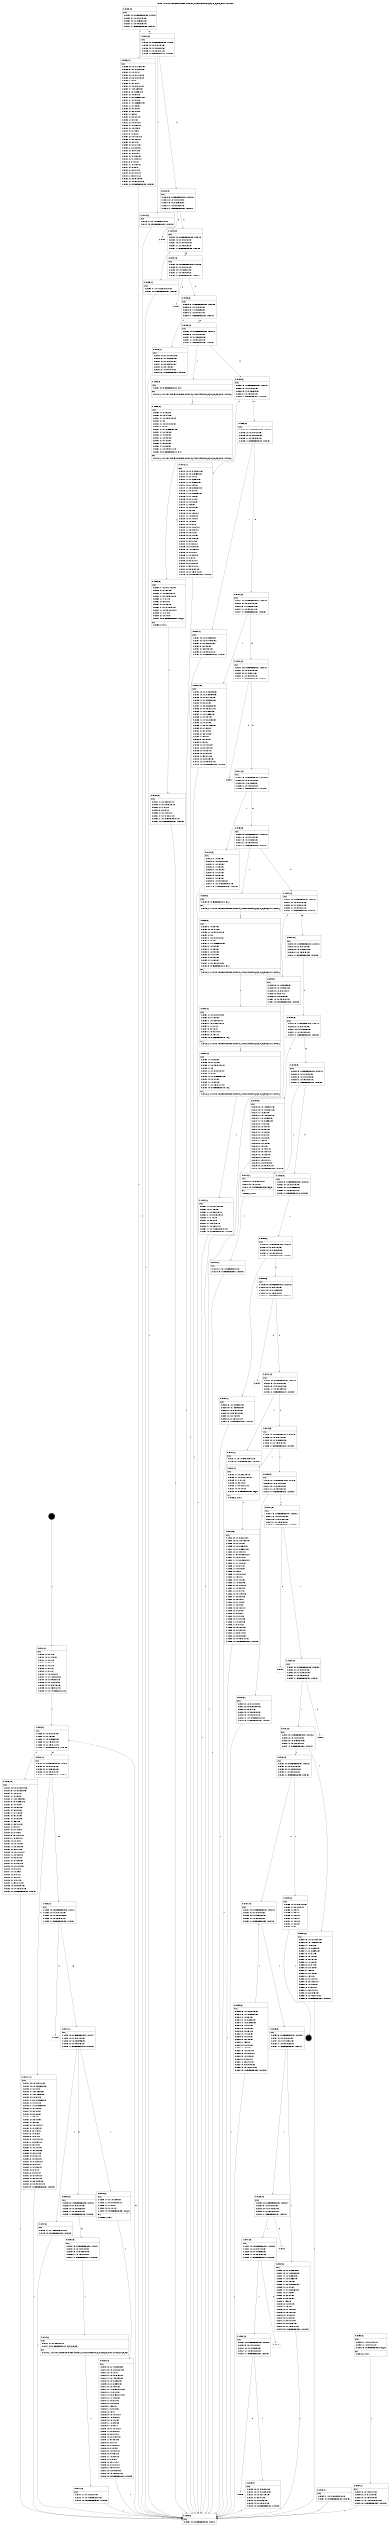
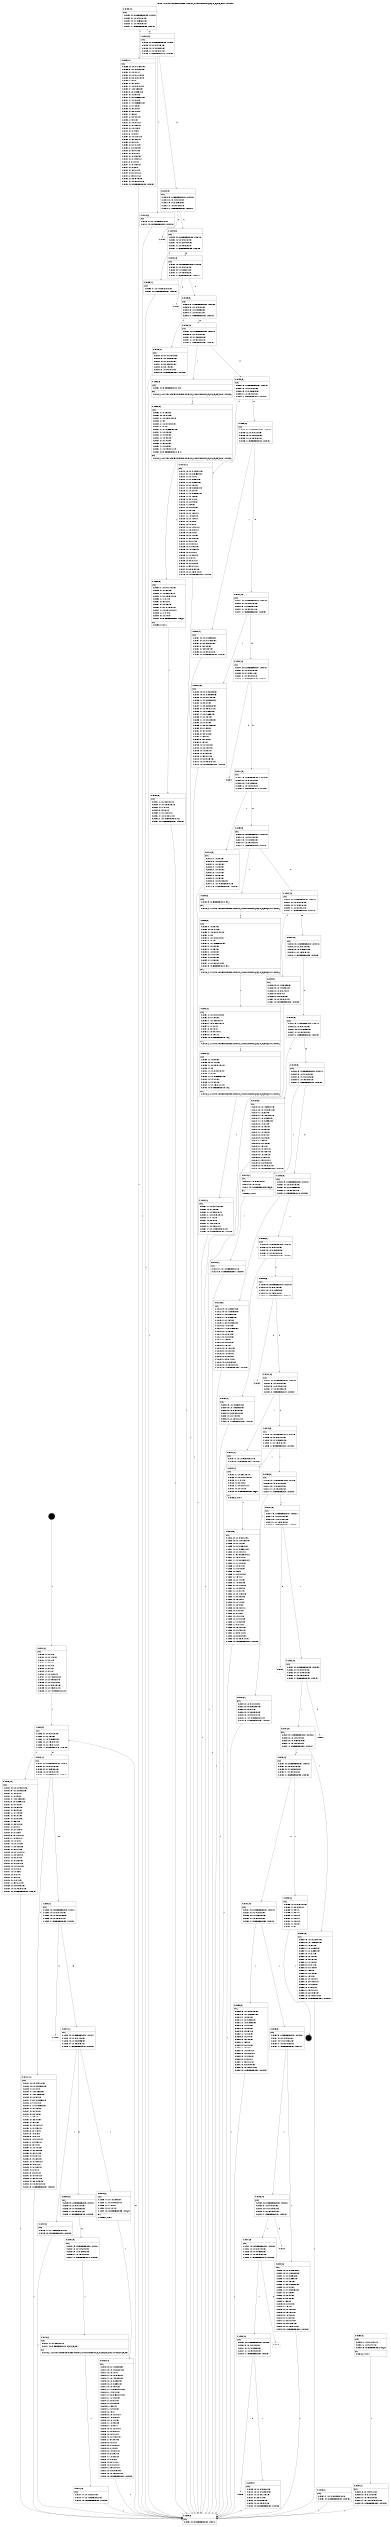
none -> (231, 1335)
(258, 1964) -> (252, 1963)
